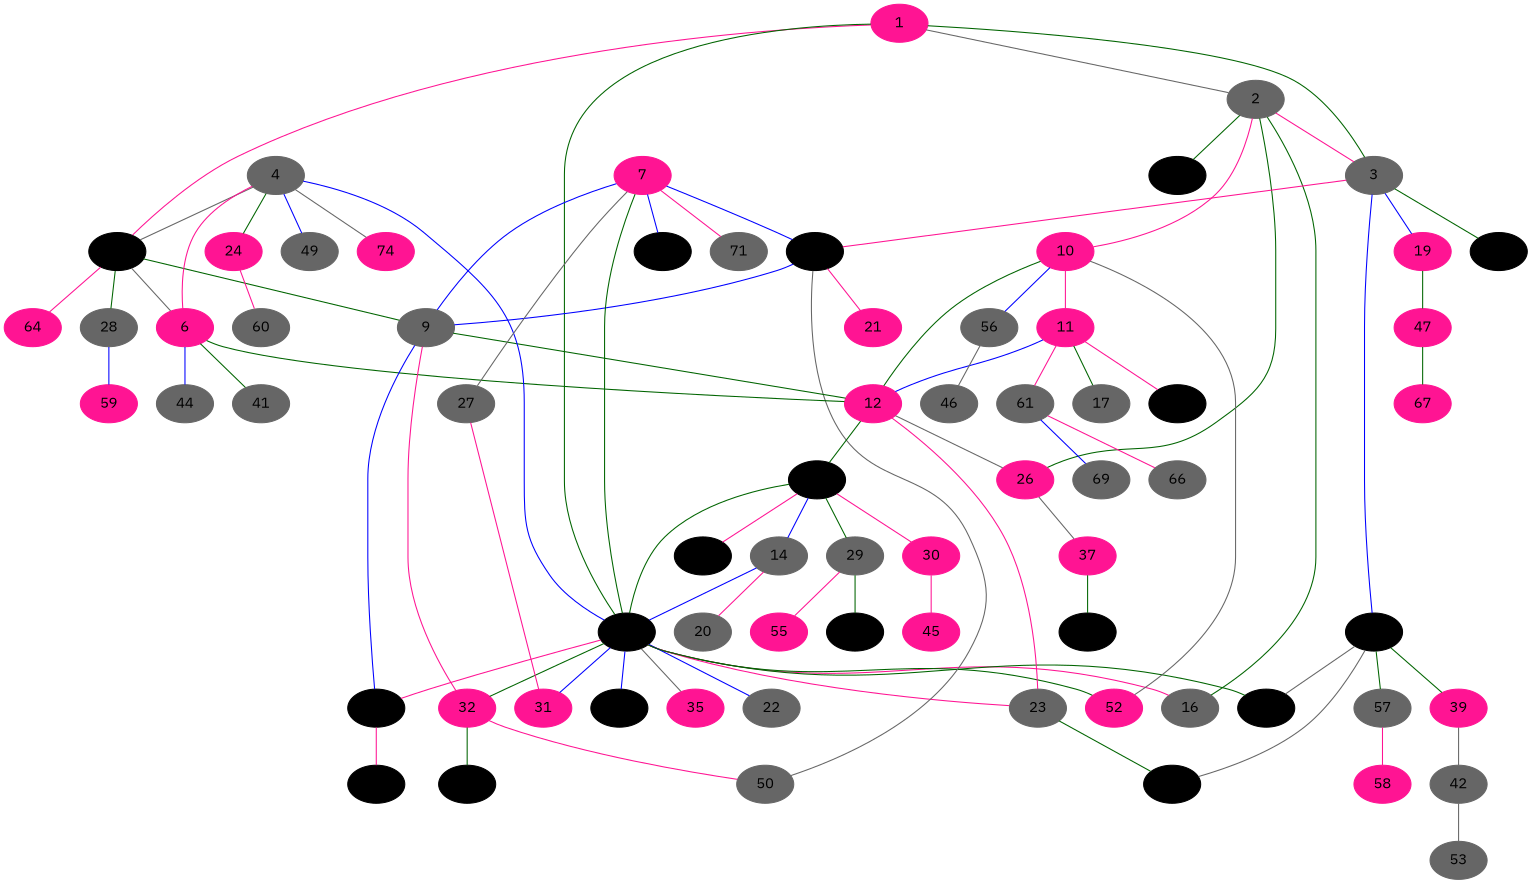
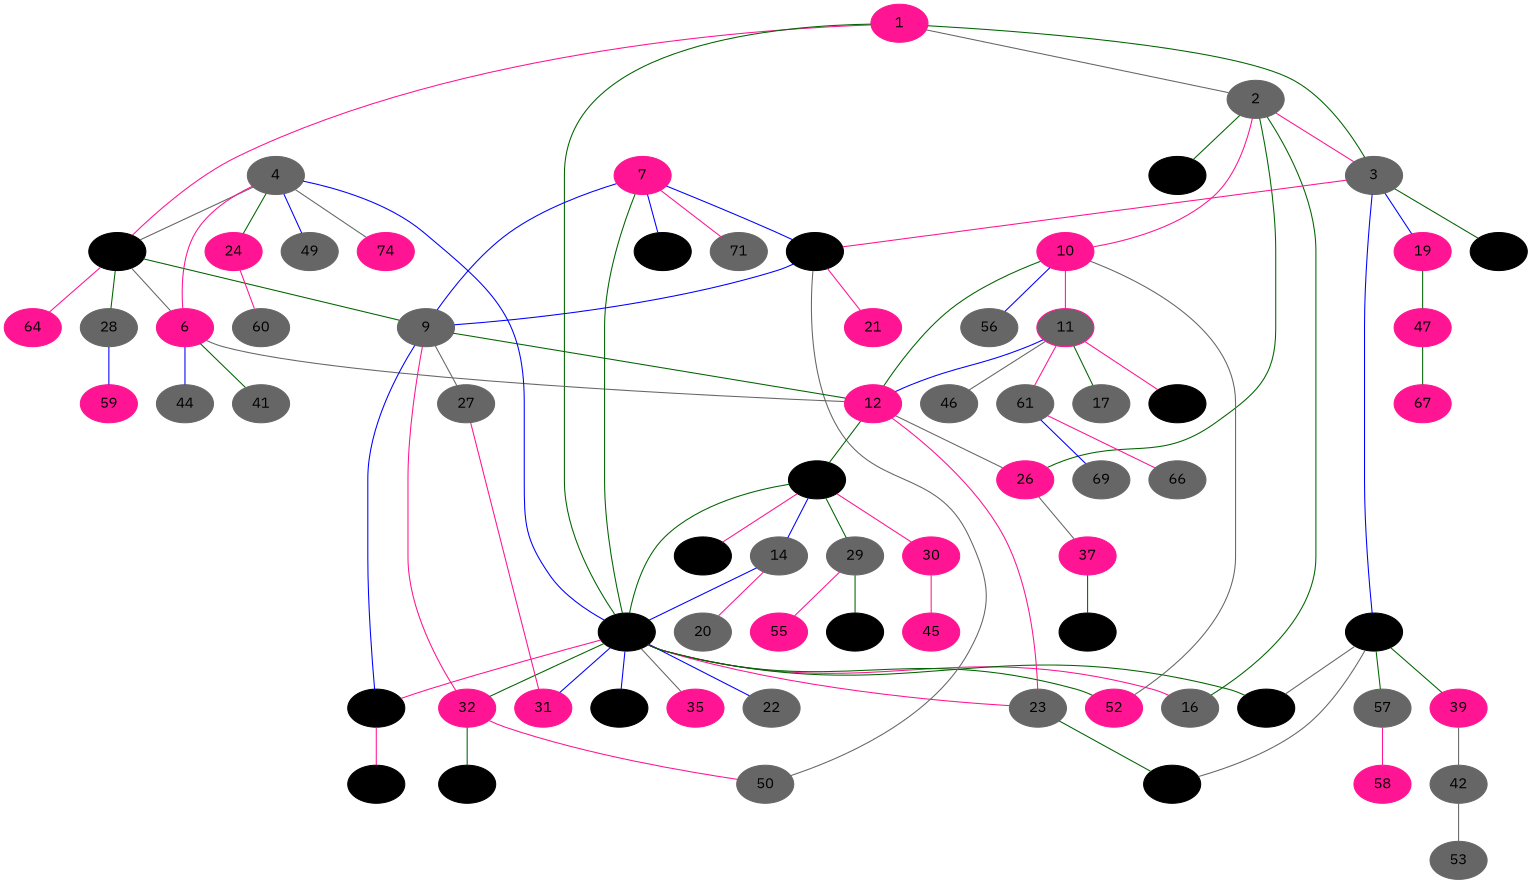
(548, 286) -> (446, 366)
(1065, 328) -> (1065, 328)
(974, 358) -> (1007, 366)
(508, 382) -> (508, 382)
